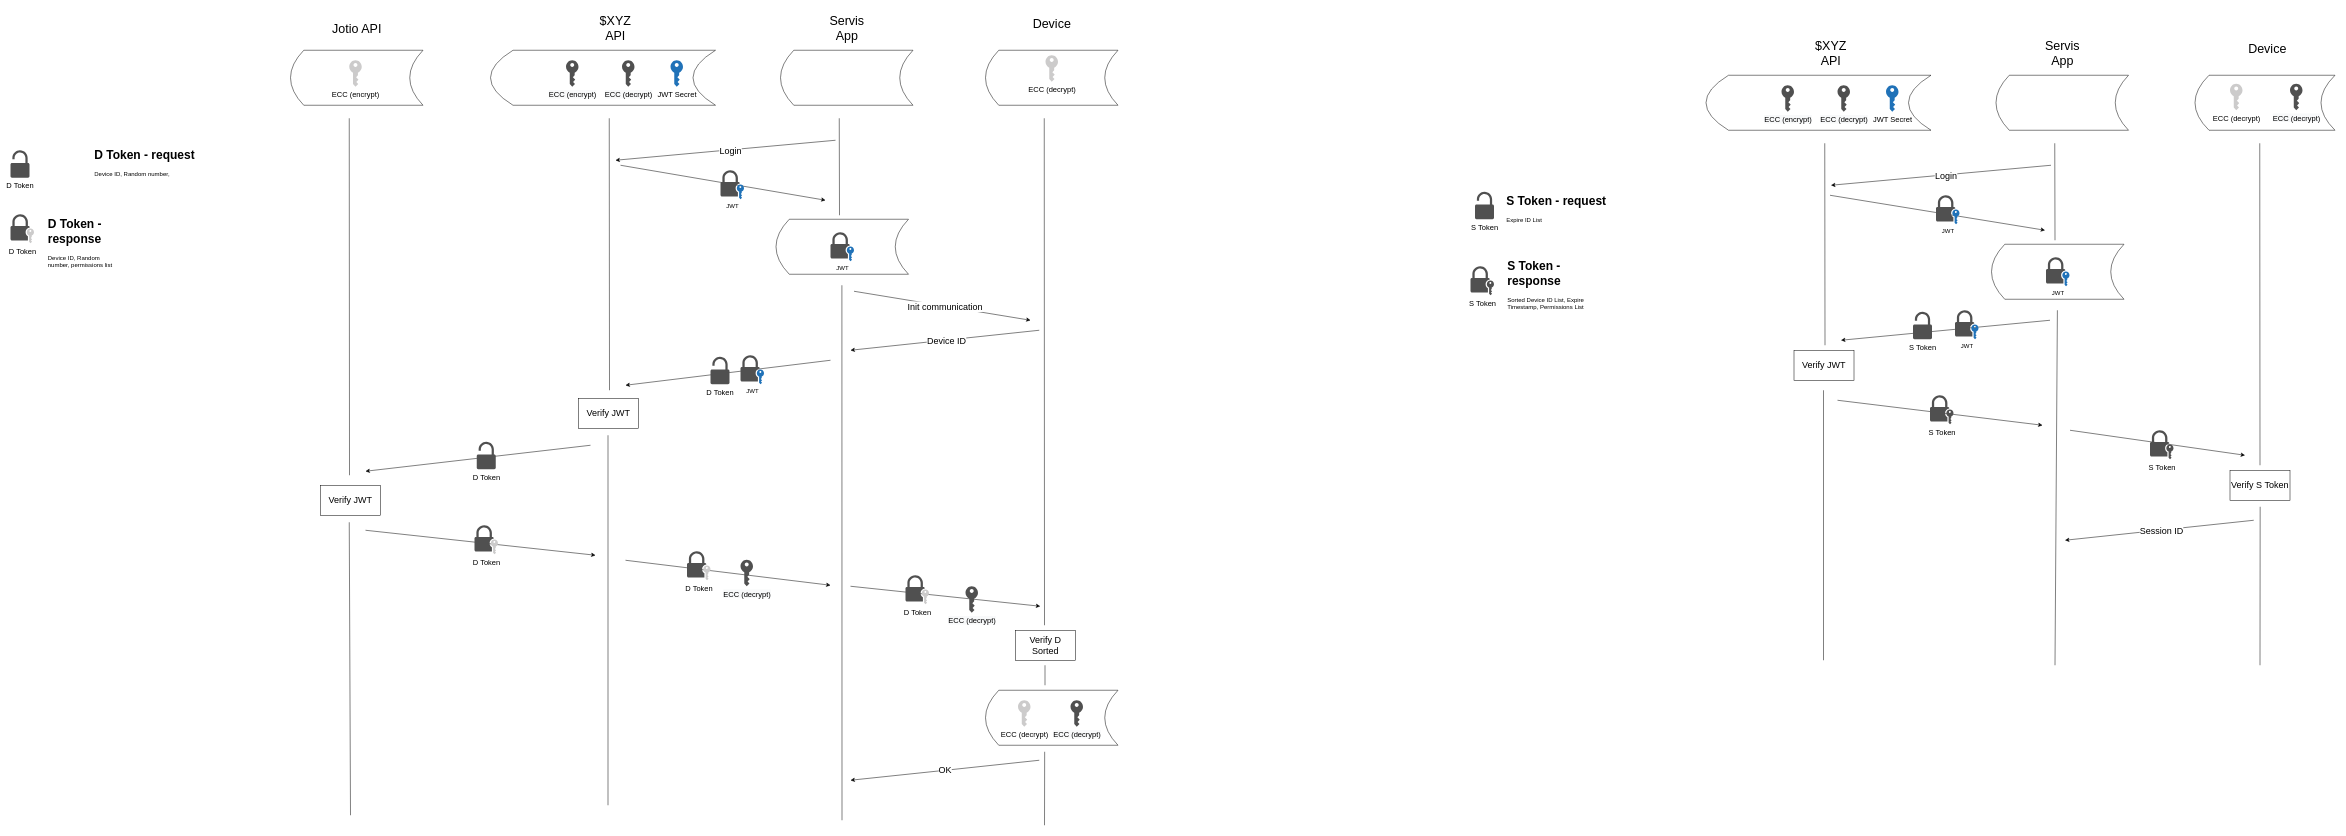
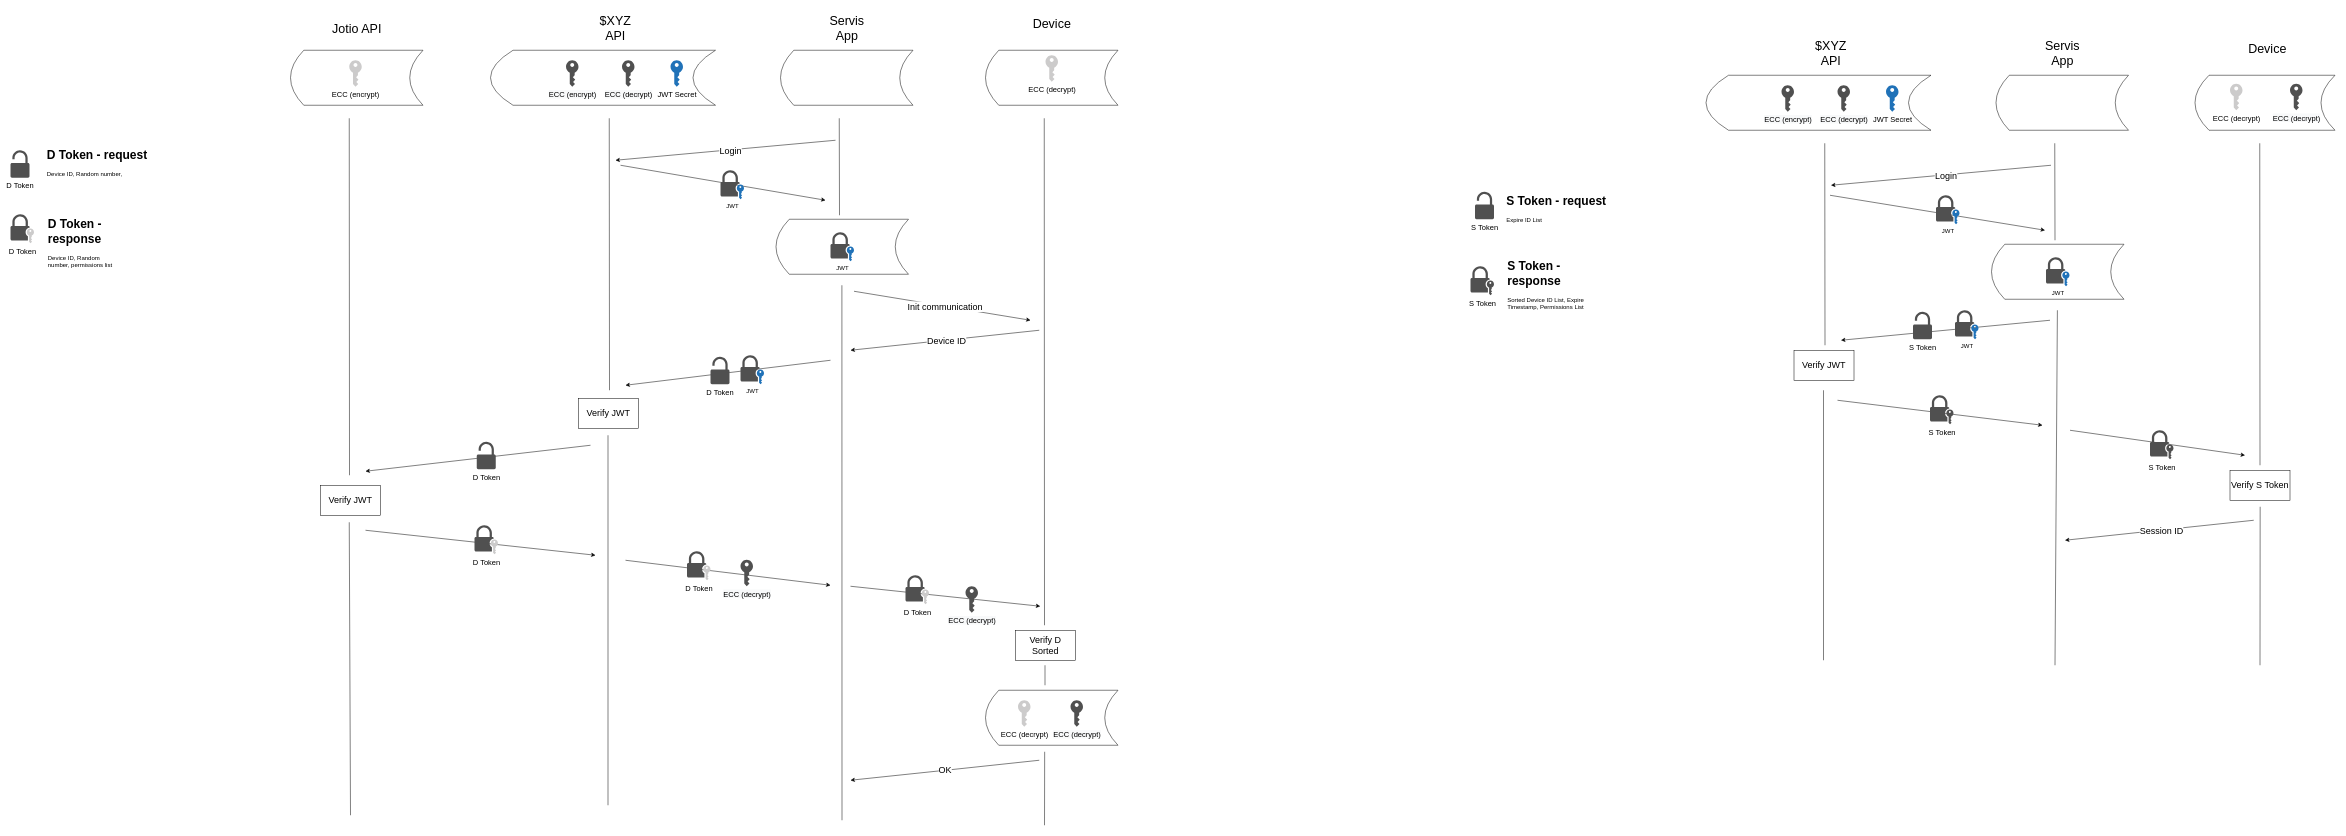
(144, 175) -> (97, 175)
